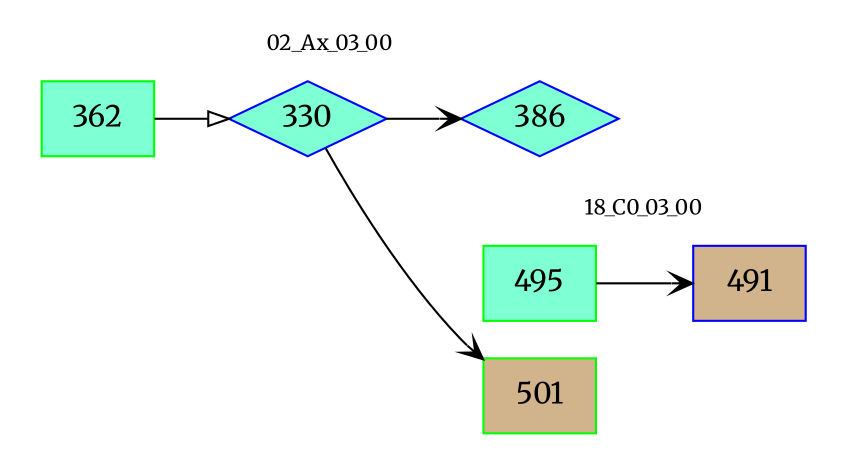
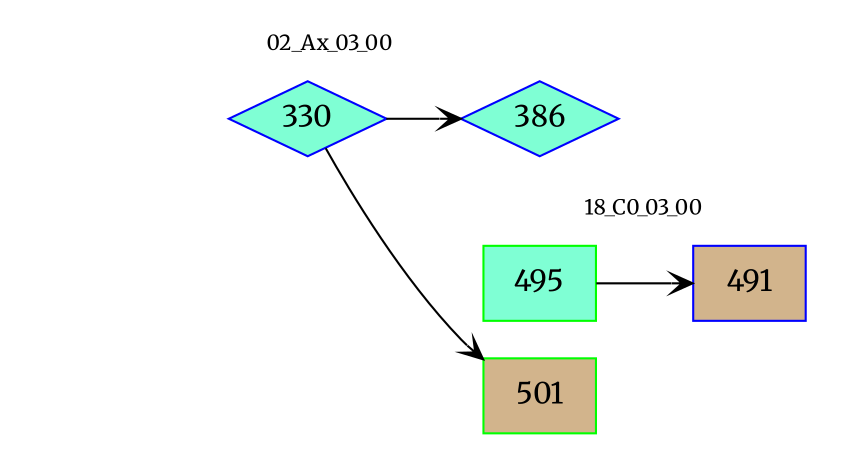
(98, 119) -> none
